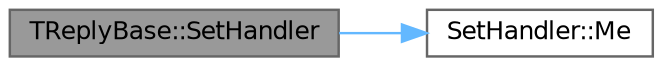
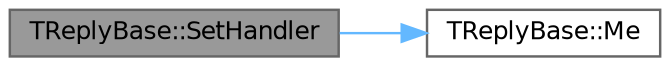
(540, 33) -> (544, 33)
